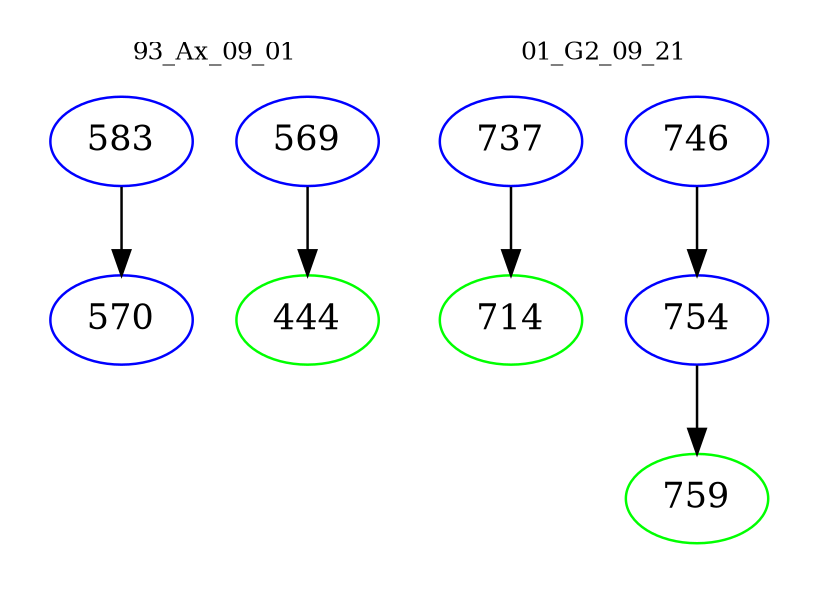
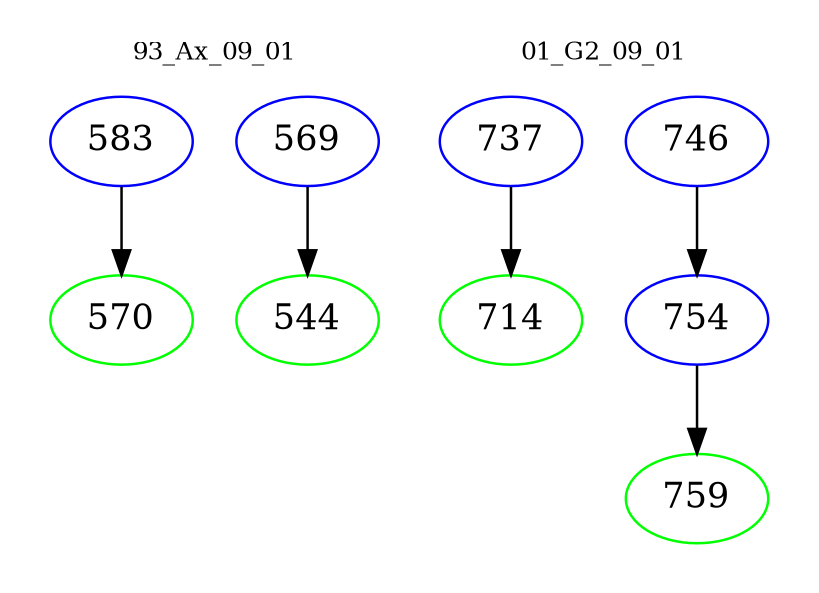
(604, 53) -> (604, 53)
(122, 320) -> (122, 320)
(308, 320) -> (308, 320)
